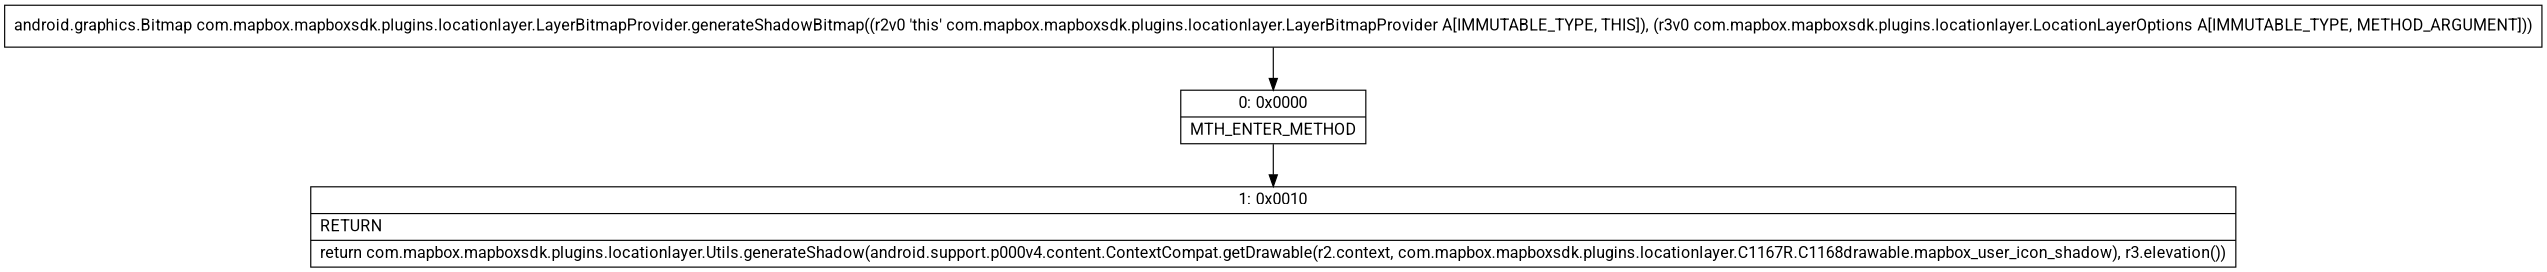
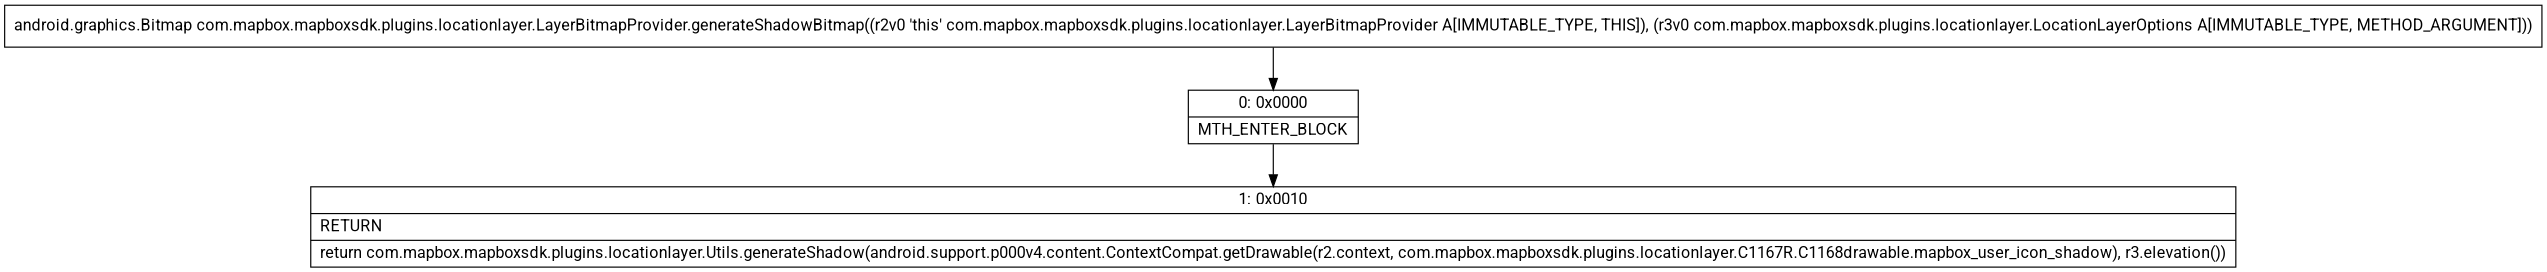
(1273, 130) -> (1273, 130)
